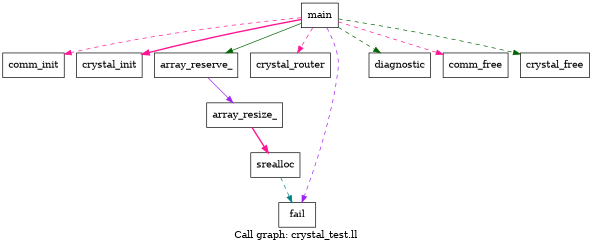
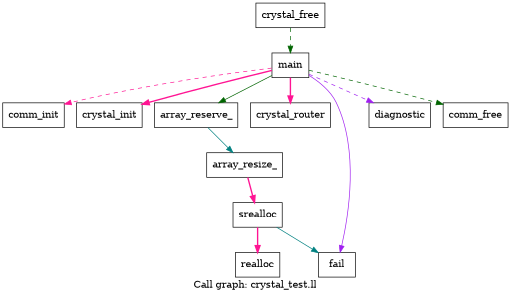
(426, 34) -> (290, 37)
(307, 37) -> (290, 87)
(387, 37) -> (373, 86)
(356, 38) -> (338, 87)
(218, 88) -> (218, 138)
(330, 112) -> (349, 154)
(285, 187) -> (294, 238)
none -> (258, 265)
